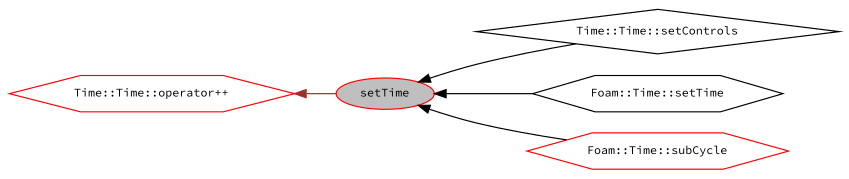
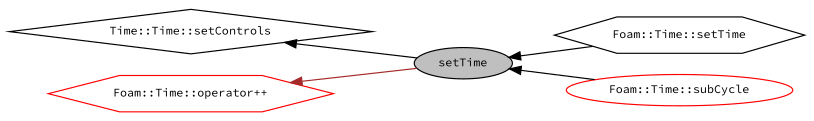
(502, 58) -> (357, 51)
(152, 94) -> (191, 94)
(385, 94) -> (463, 63)
(658, 151) -> (680, 90)
